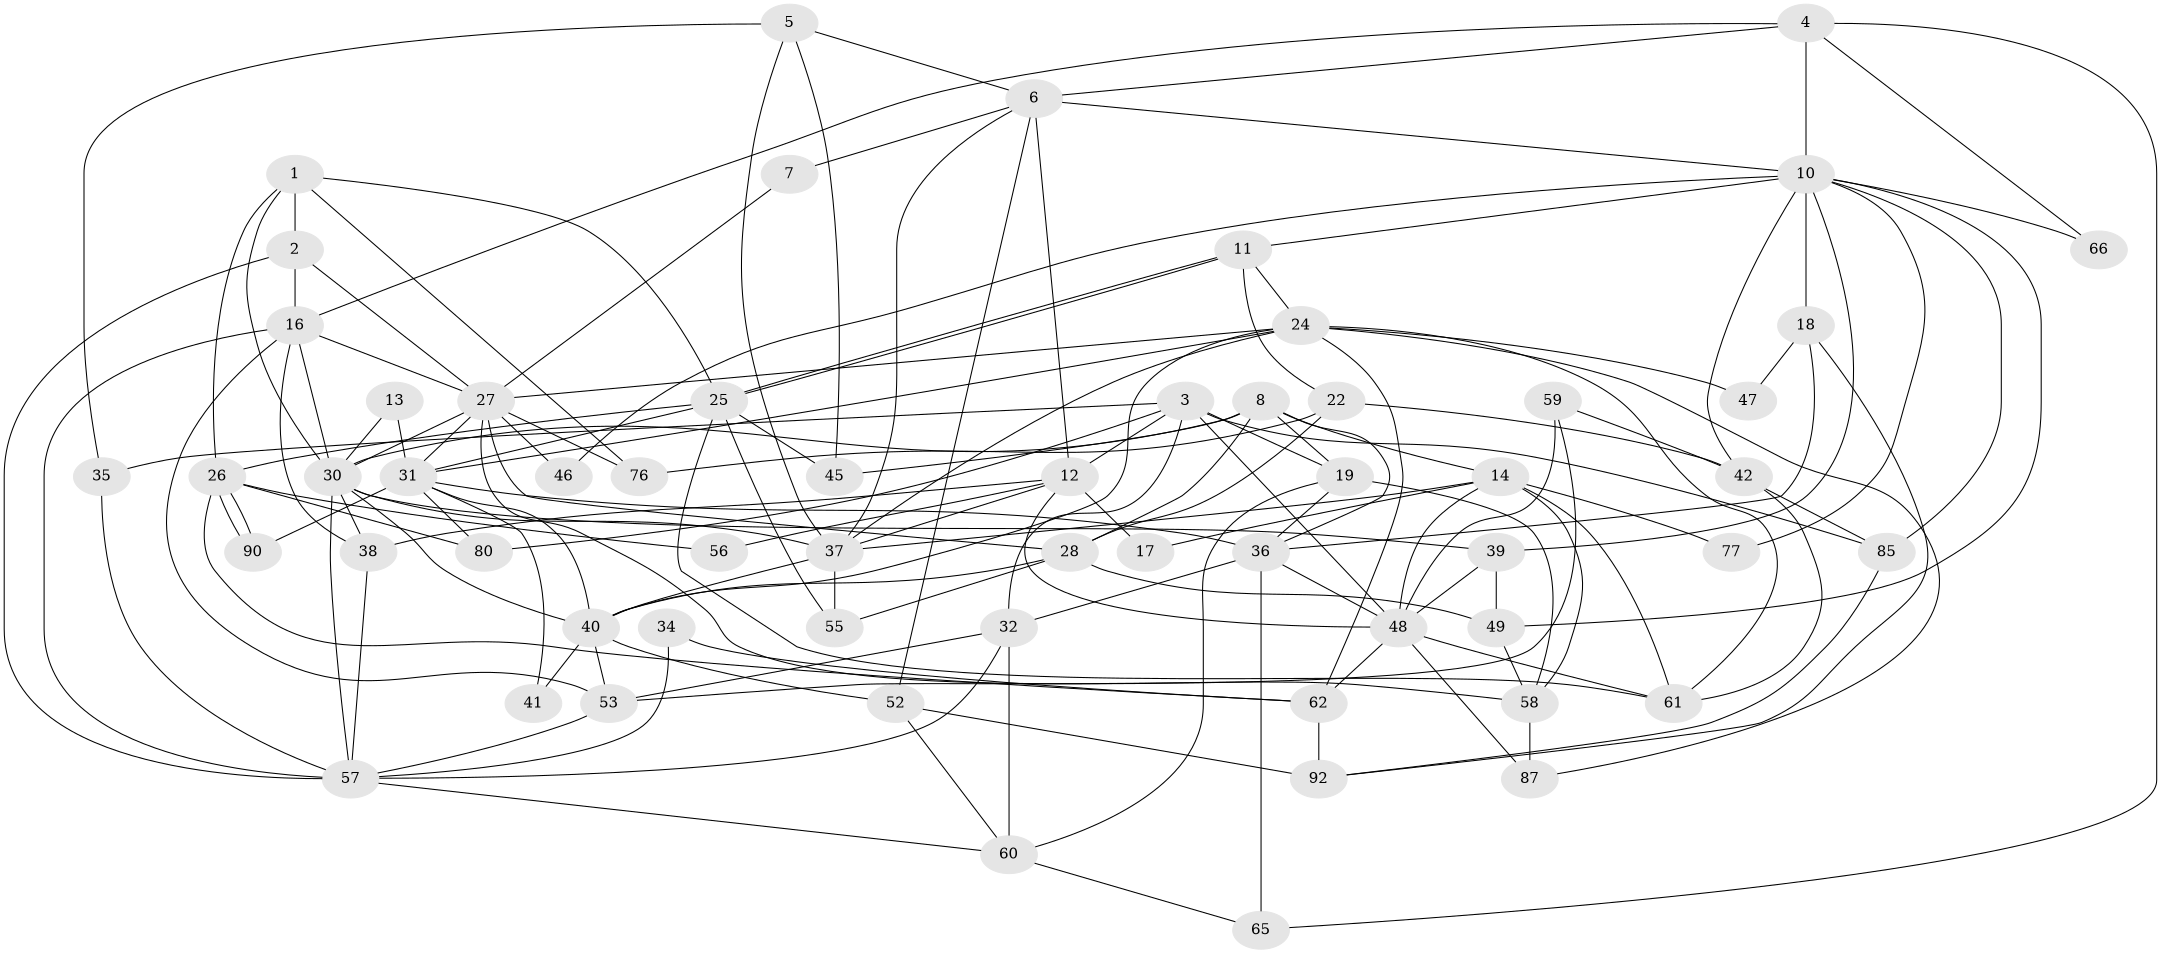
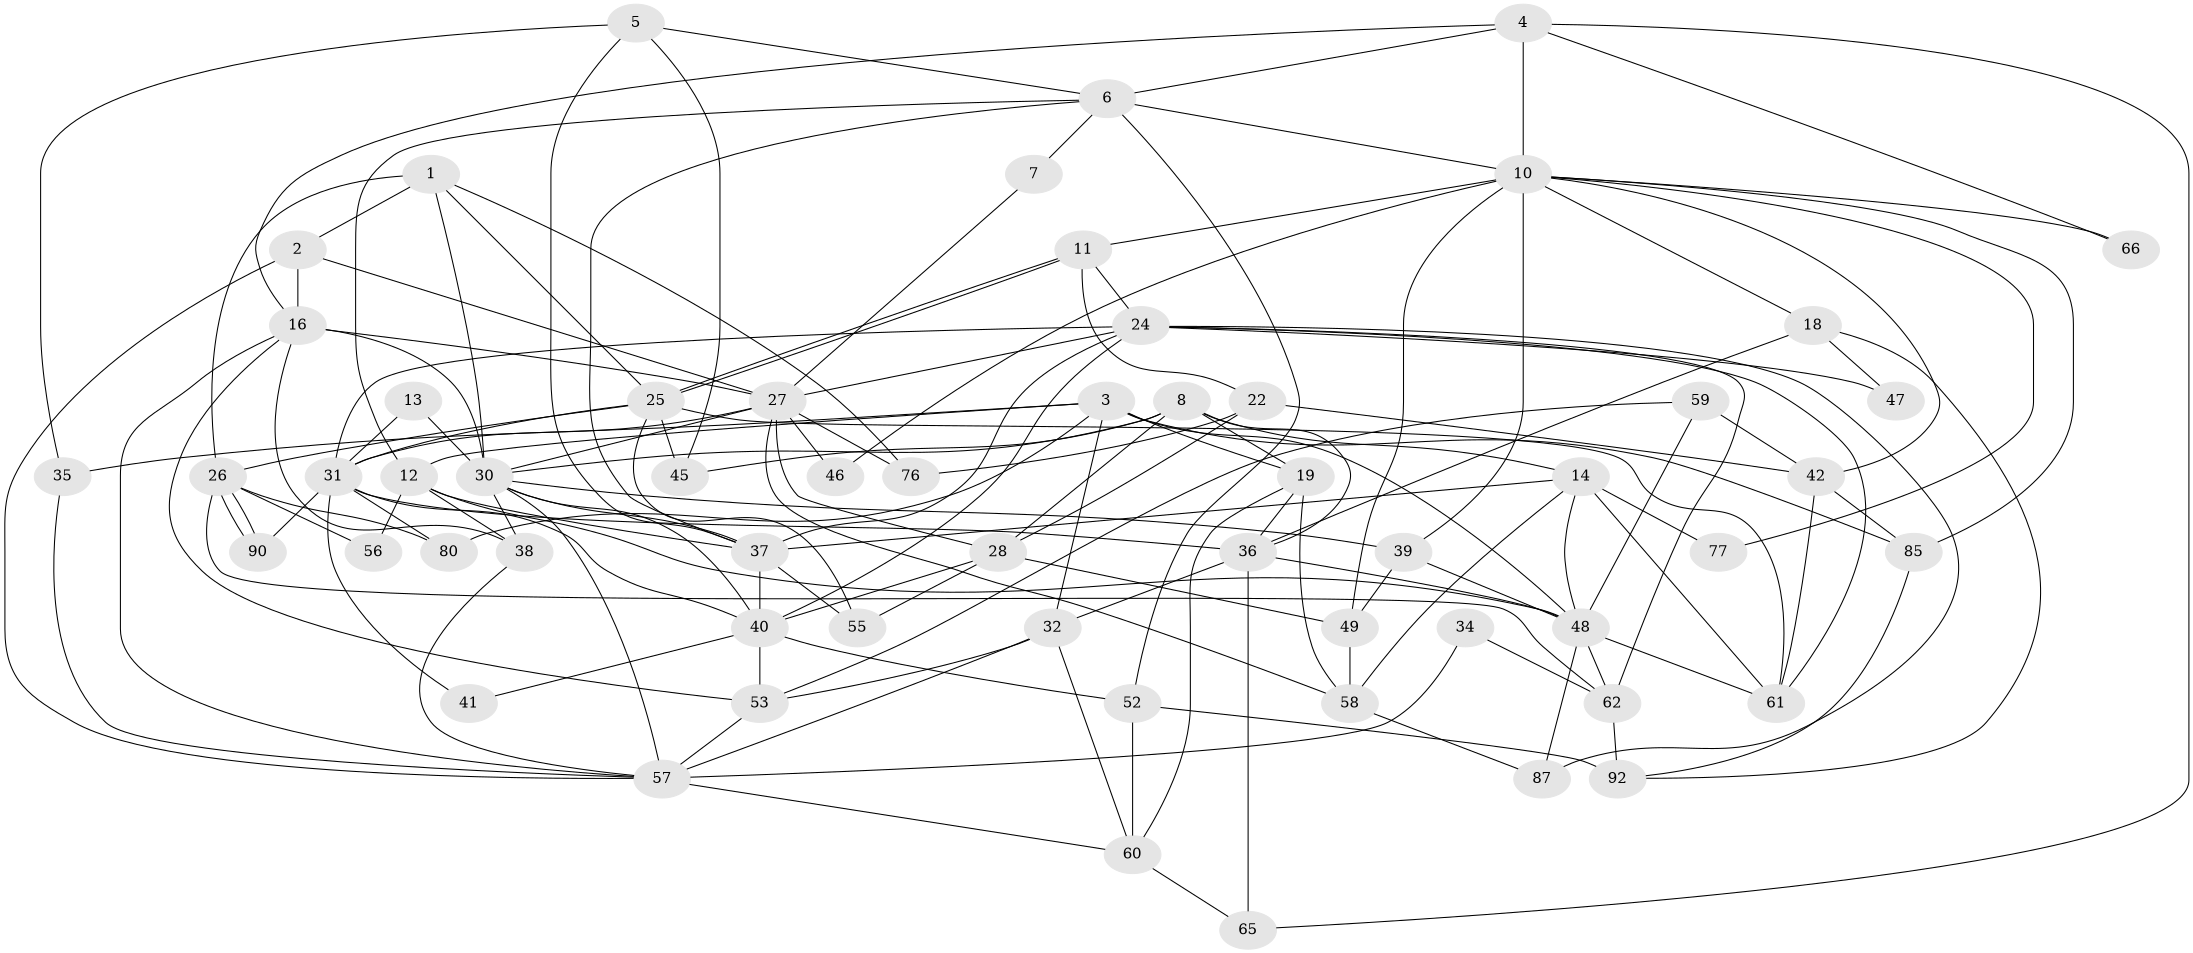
(1146, 552) -> none
